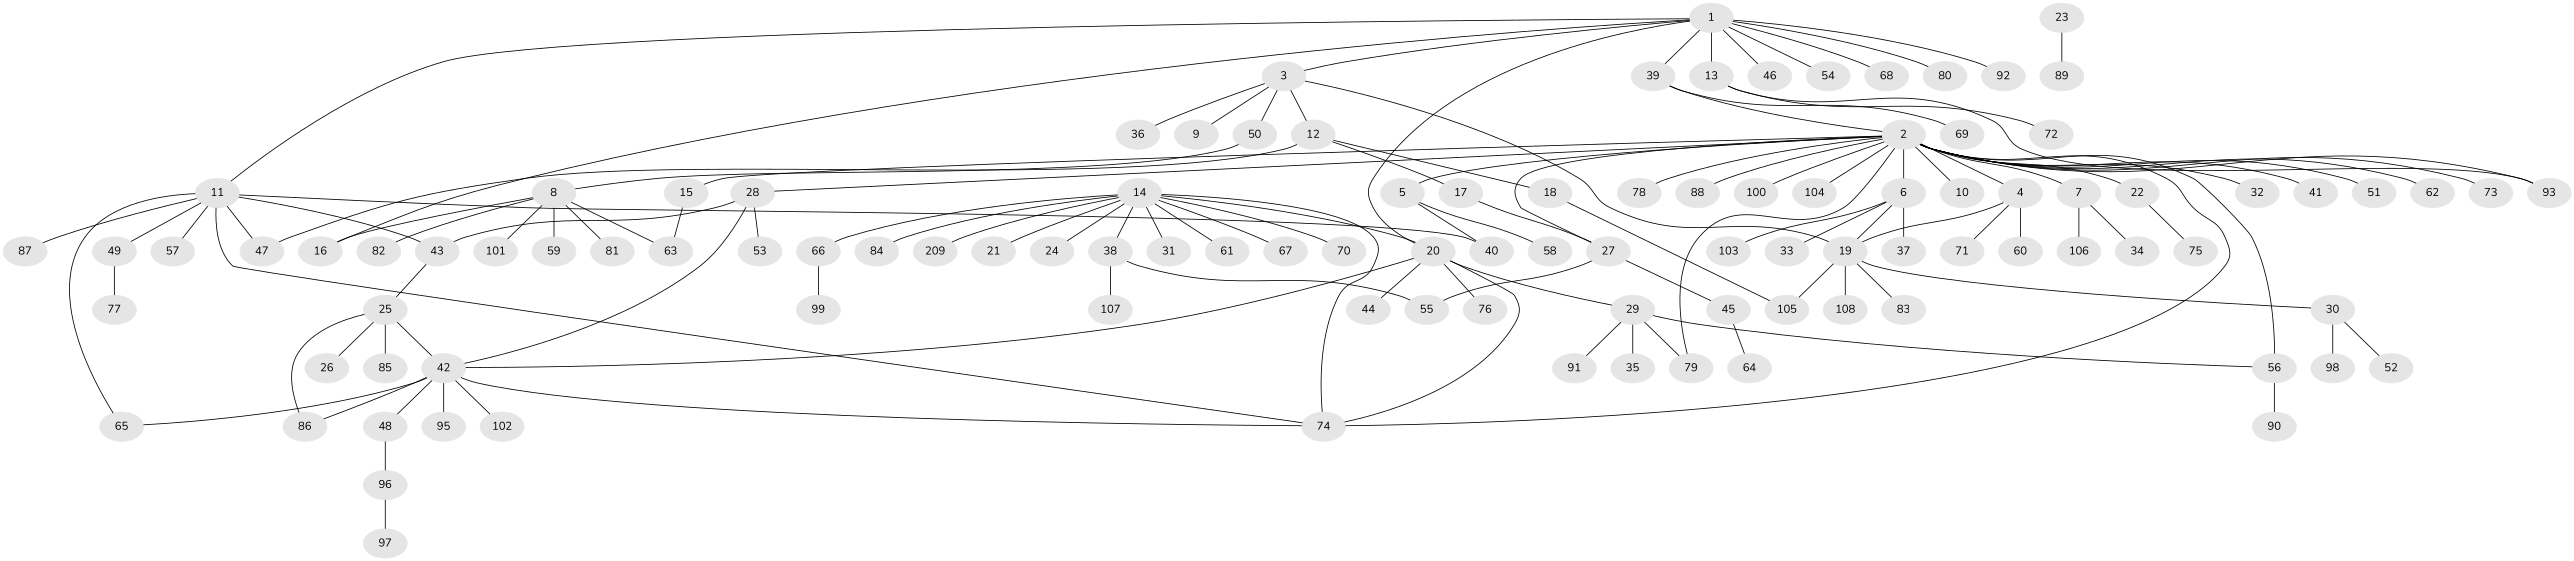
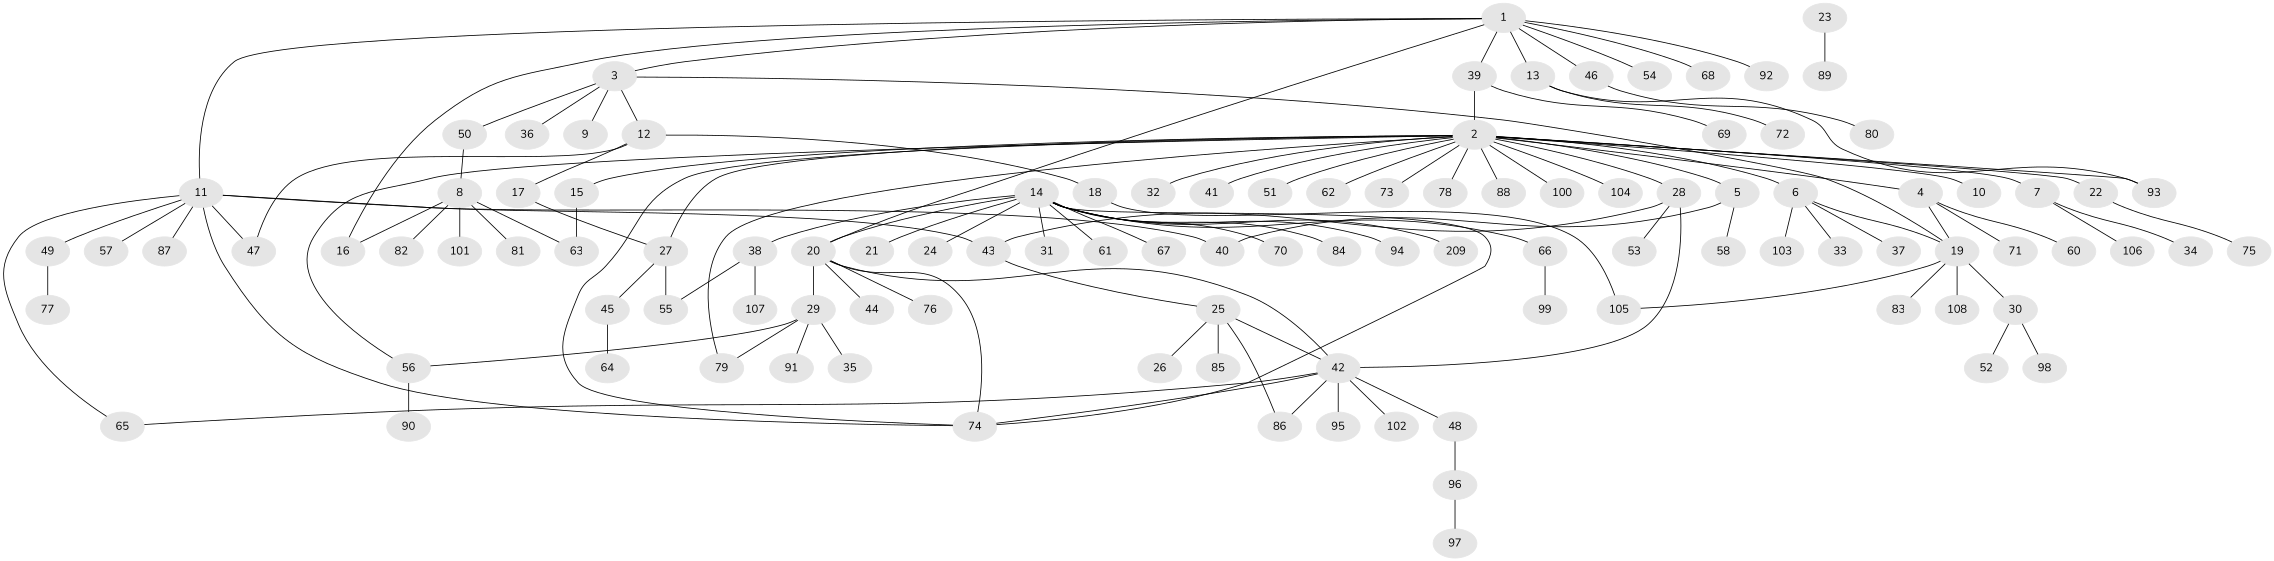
(1832, 39) -> (1731, 106)
(554, 251) -> none
none -> (1397, 251)
